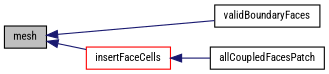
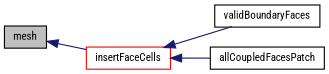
(136, 27) -> (203, 35)
